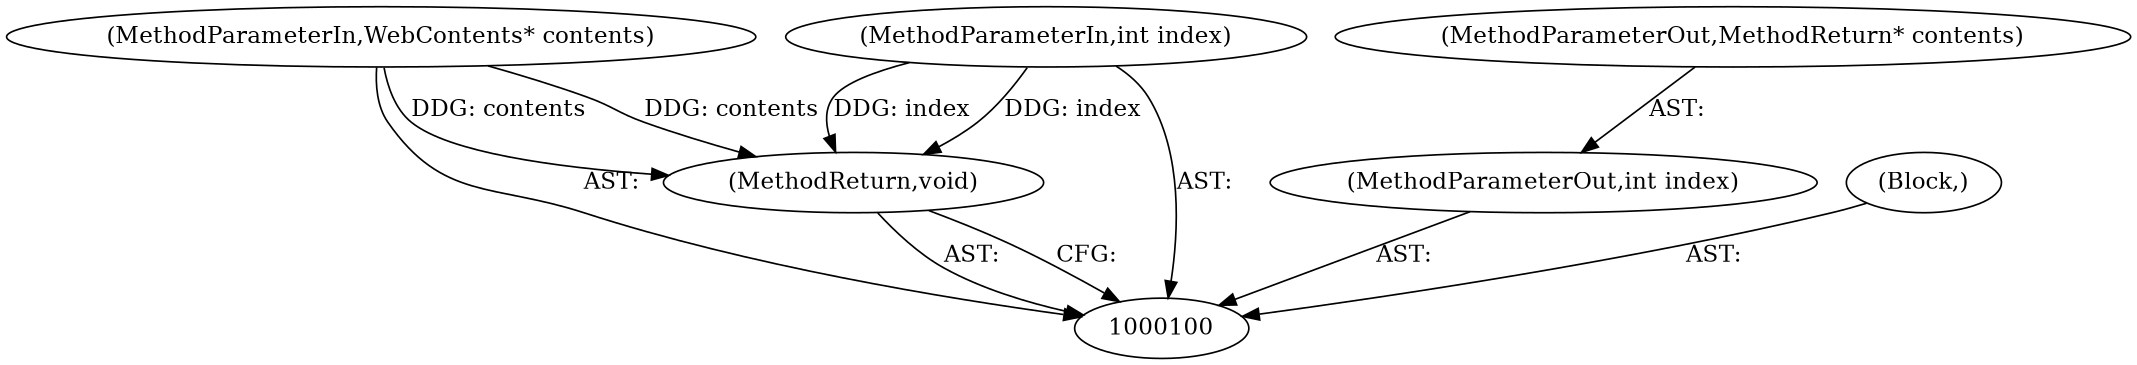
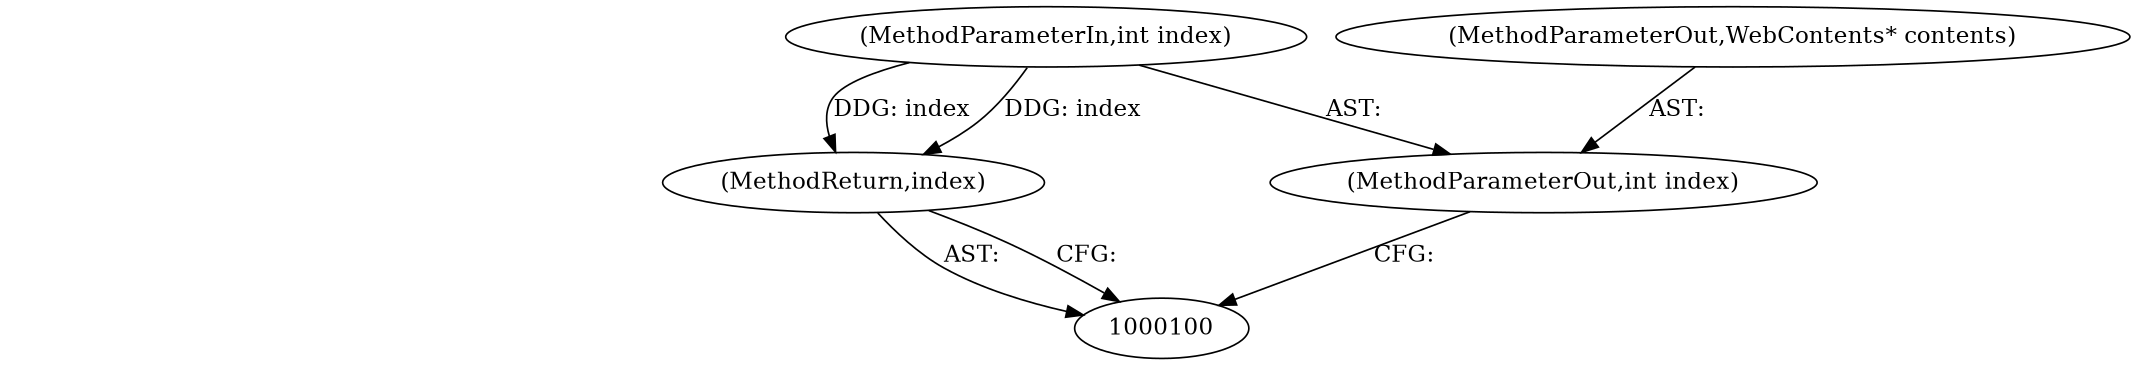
(381, 37) -> none
(1733, 37) -> (1733, 37)
(1172, 165) -> (1286, 107)
(854, 183) -> (854, 183)
(1924, 183) -> none
(1408, 255) -> (1408, 255)
